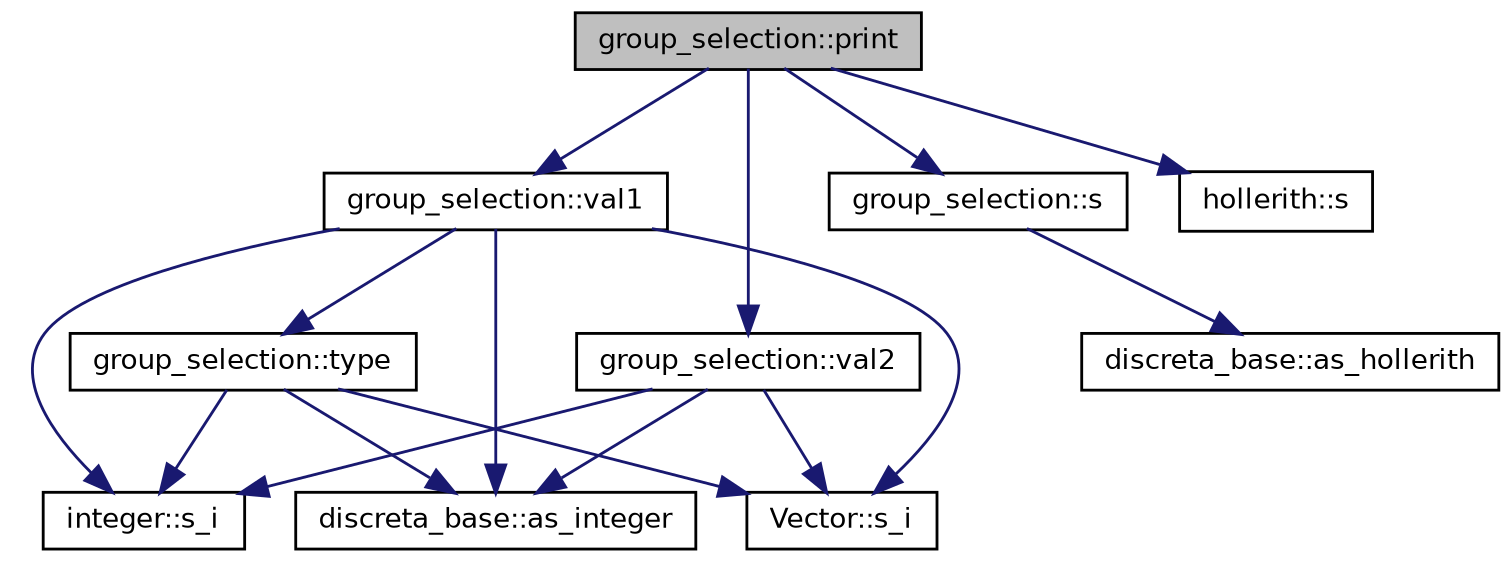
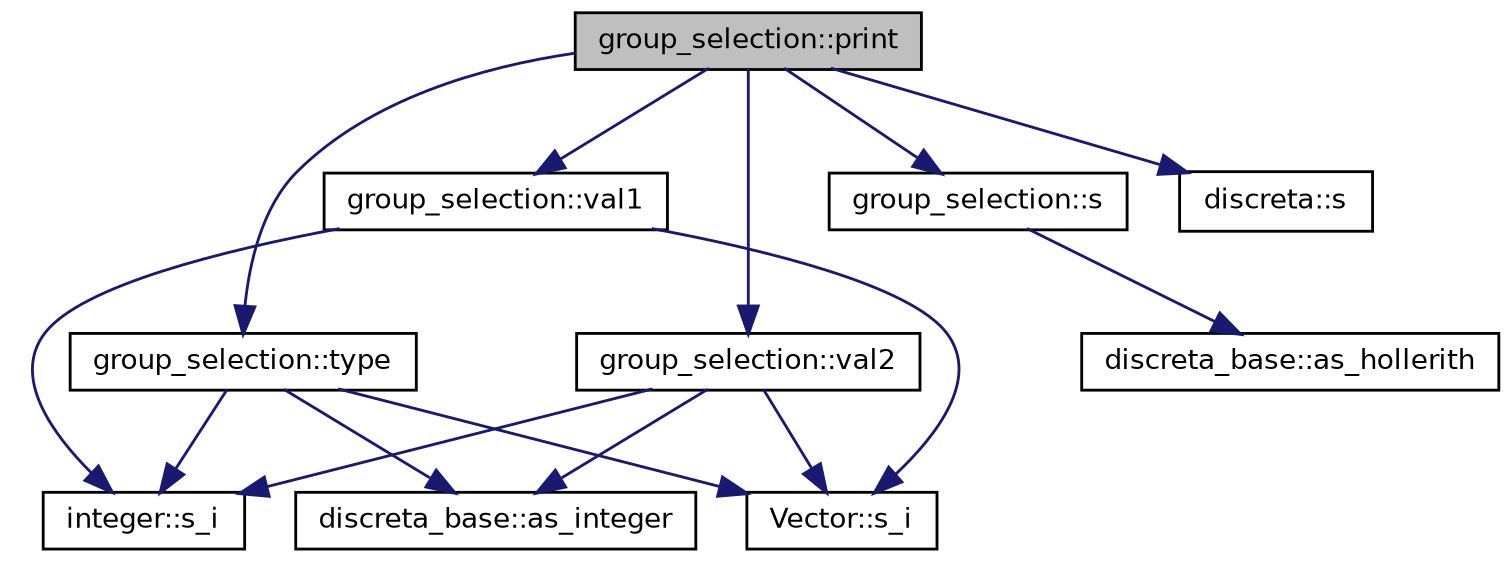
(1276, 201) -> (1276, 201)
(382, 274) -> (360, 123)
(496, 347) -> none
